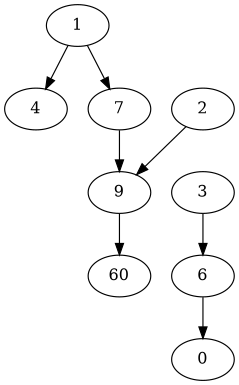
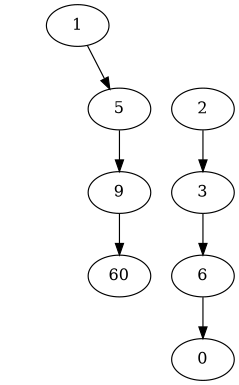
(36, 109) -> none
(119, 109) -> (119, 109)
(165, 147) -> (203, 145)
